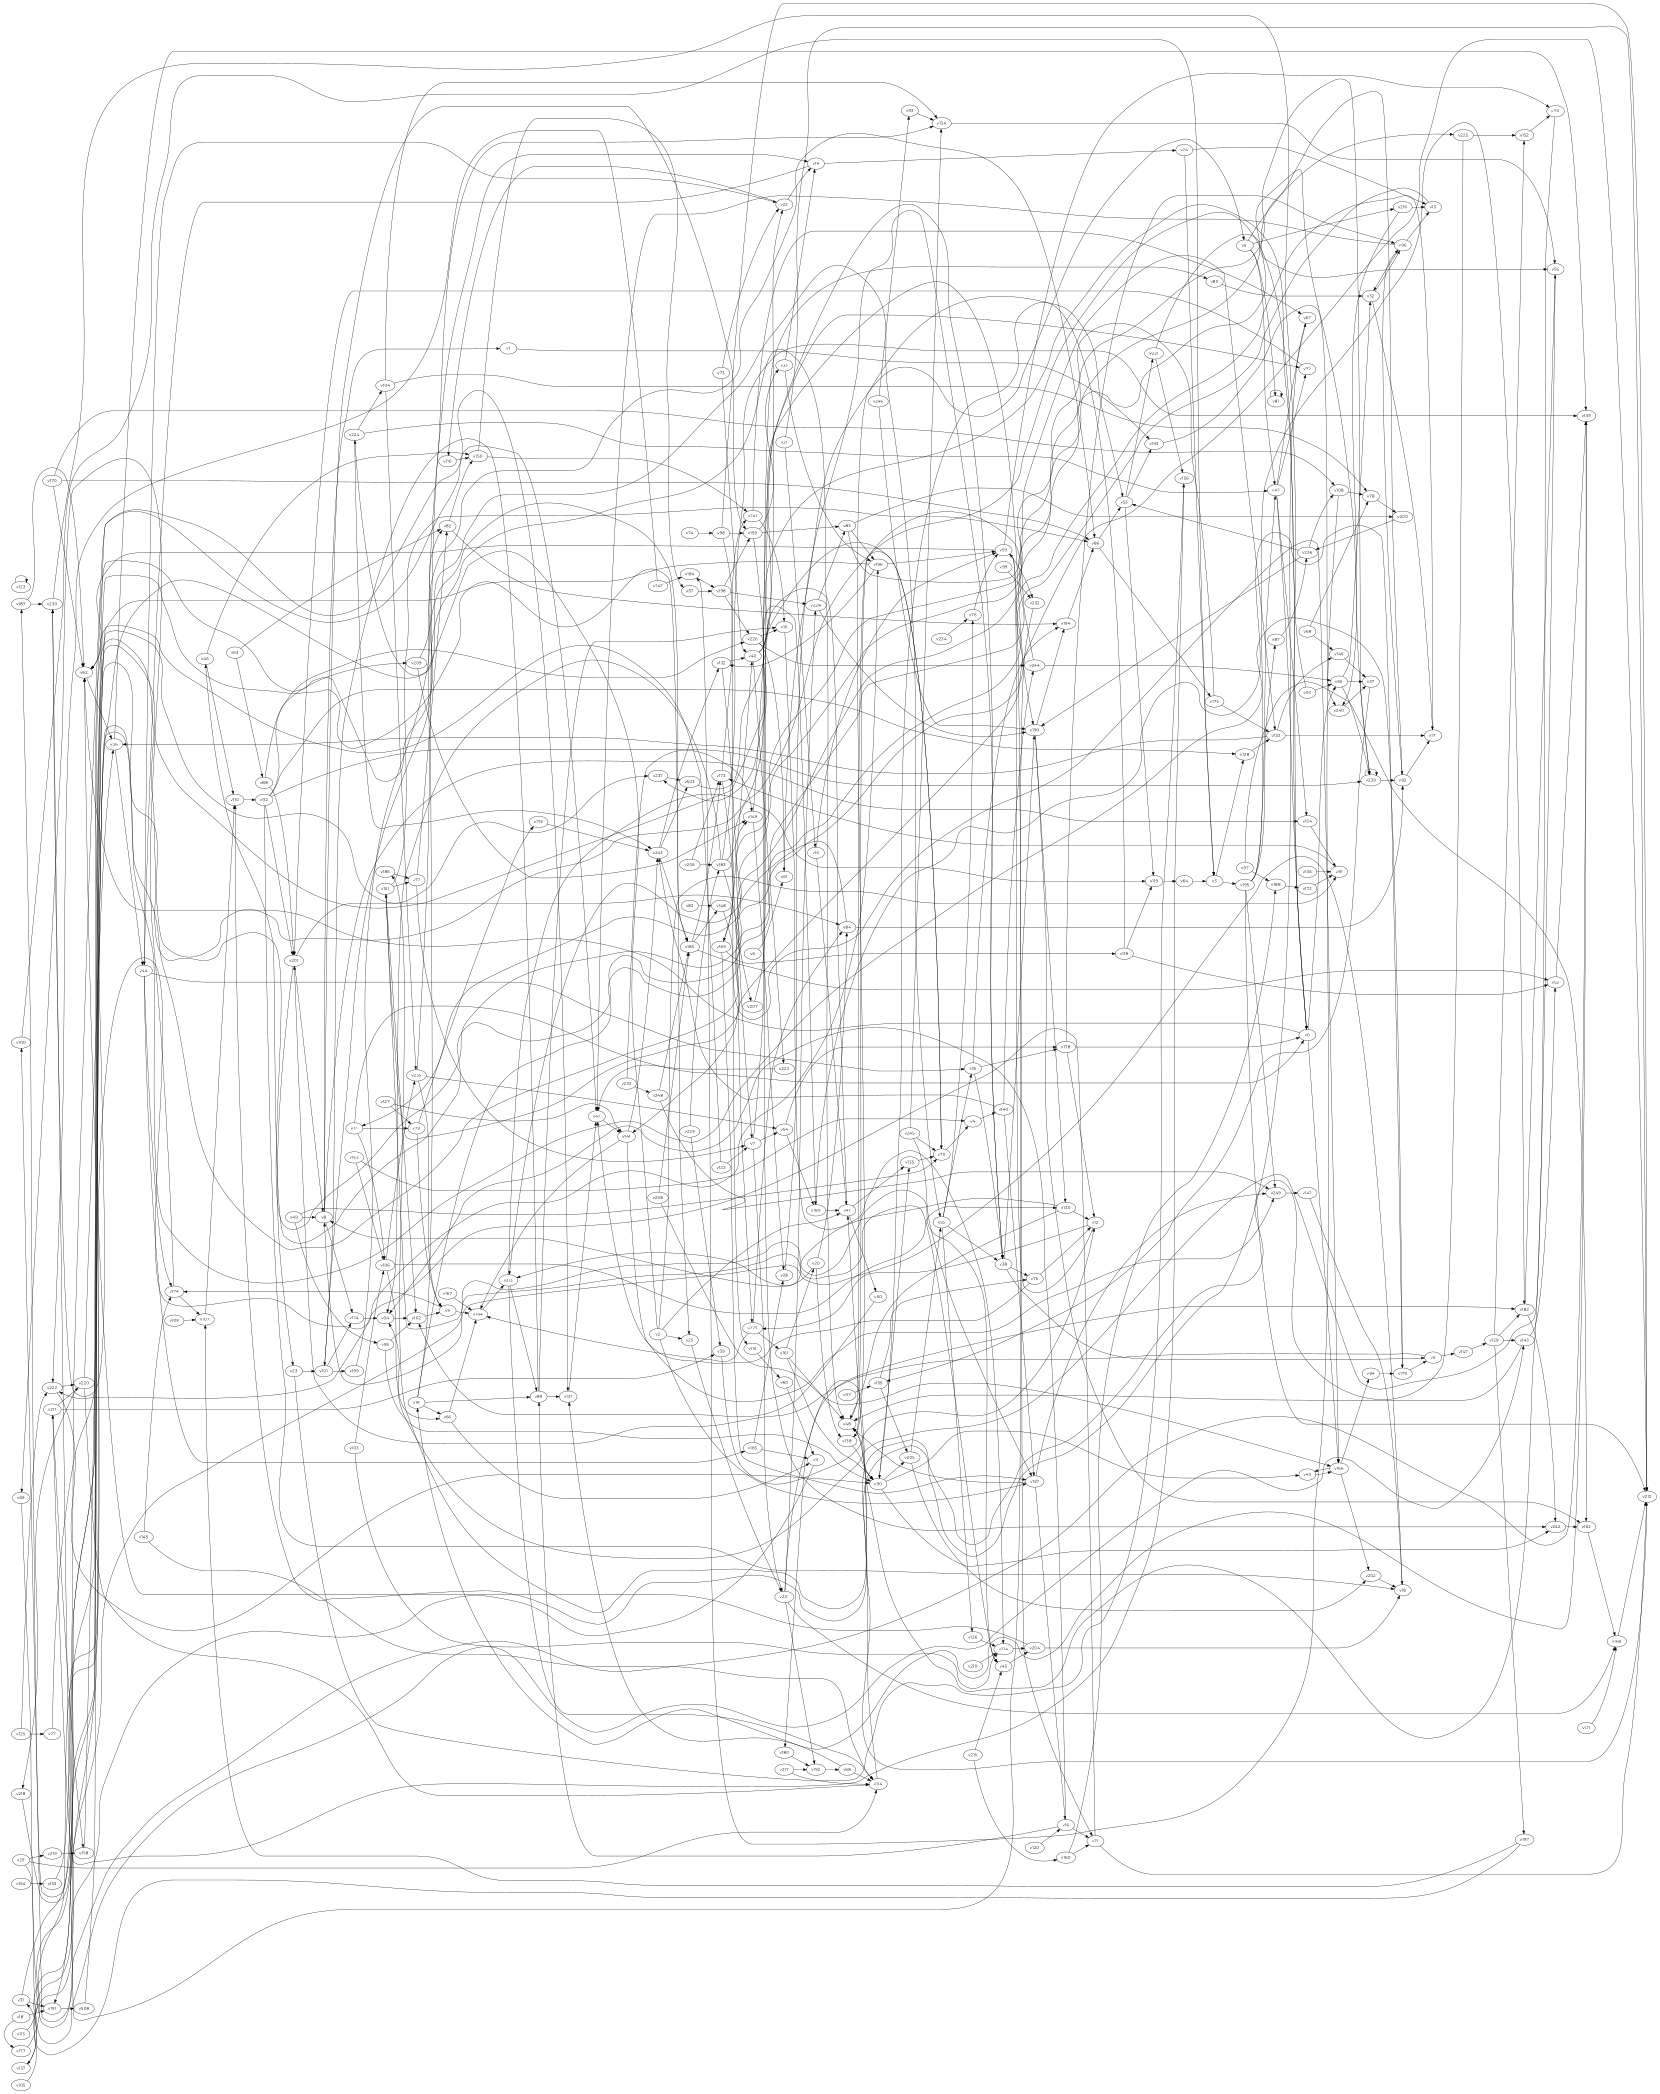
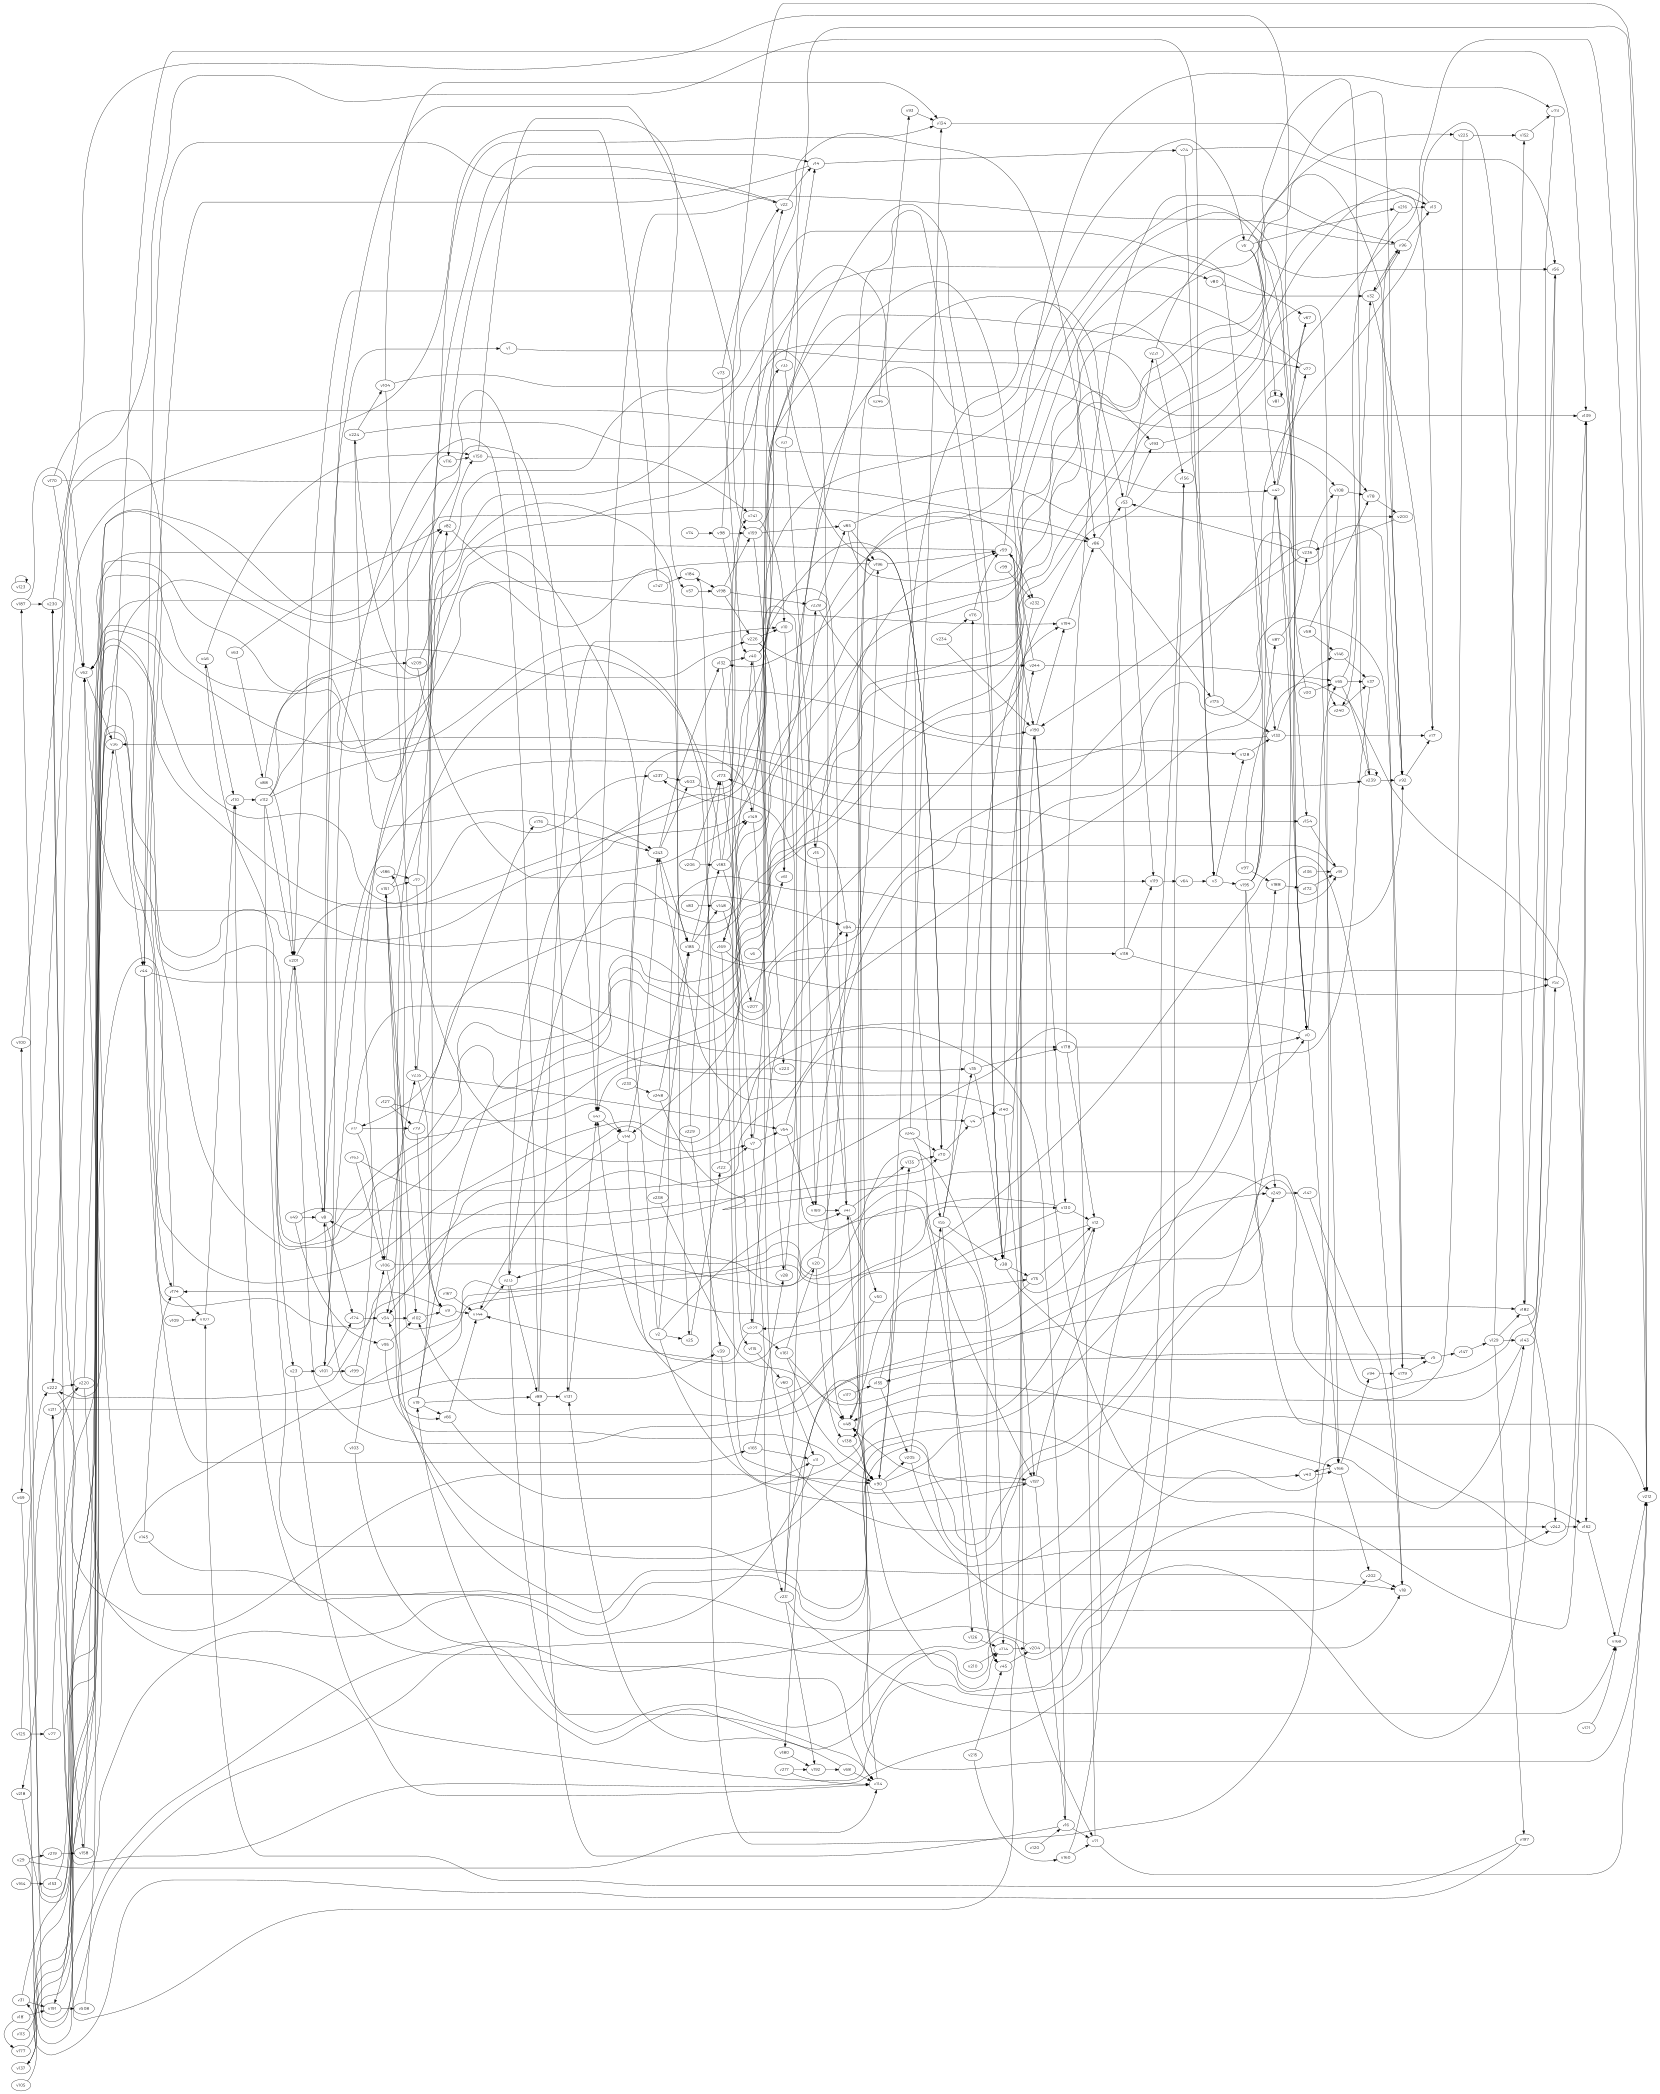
(900, 590) -> (985, 682)
(279, 1062) -> (345, 1222)
(730, 1469) -> (705, 1259)
